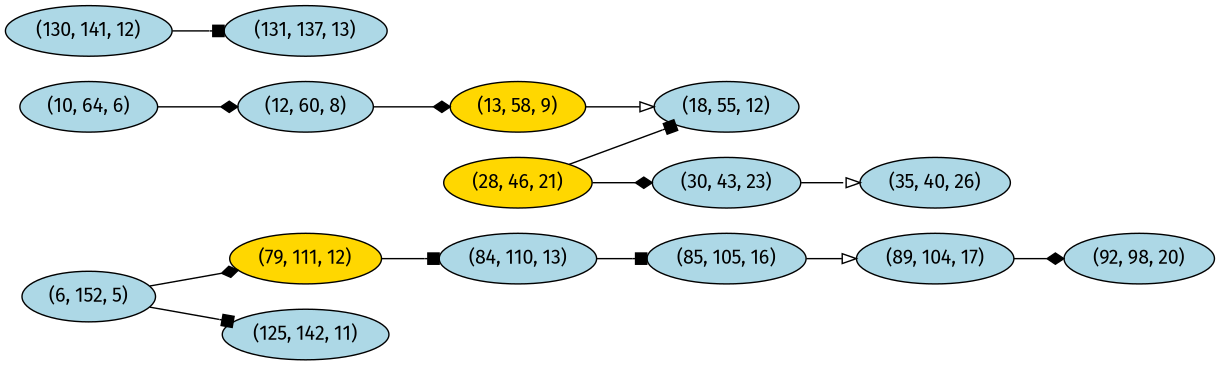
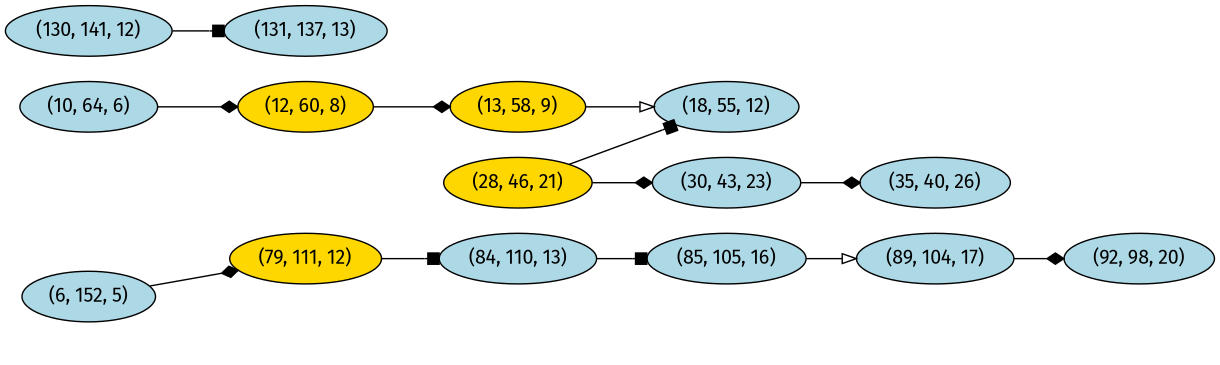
(306, 107) -> (306, 107)
(822, 183) -> (822, 183)
(306, 335) -> none
